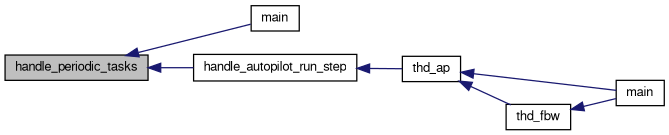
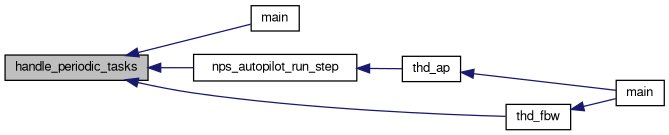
(275, 68) -> (275, 68)
(491, 96) -> (321, 107)
